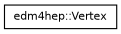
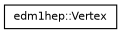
(61, 17) -> (61, 17)
